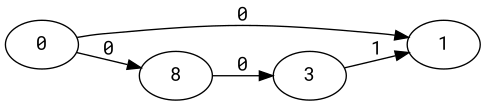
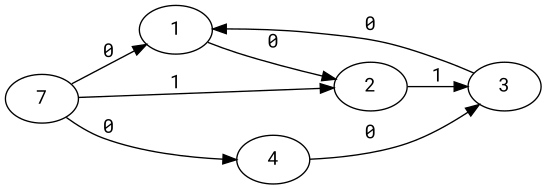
(42, 45) -> (42, 99)
(377, 49) -> (371, 25)
(176, 76) -> (273, 160)
none -> (371, 87)
